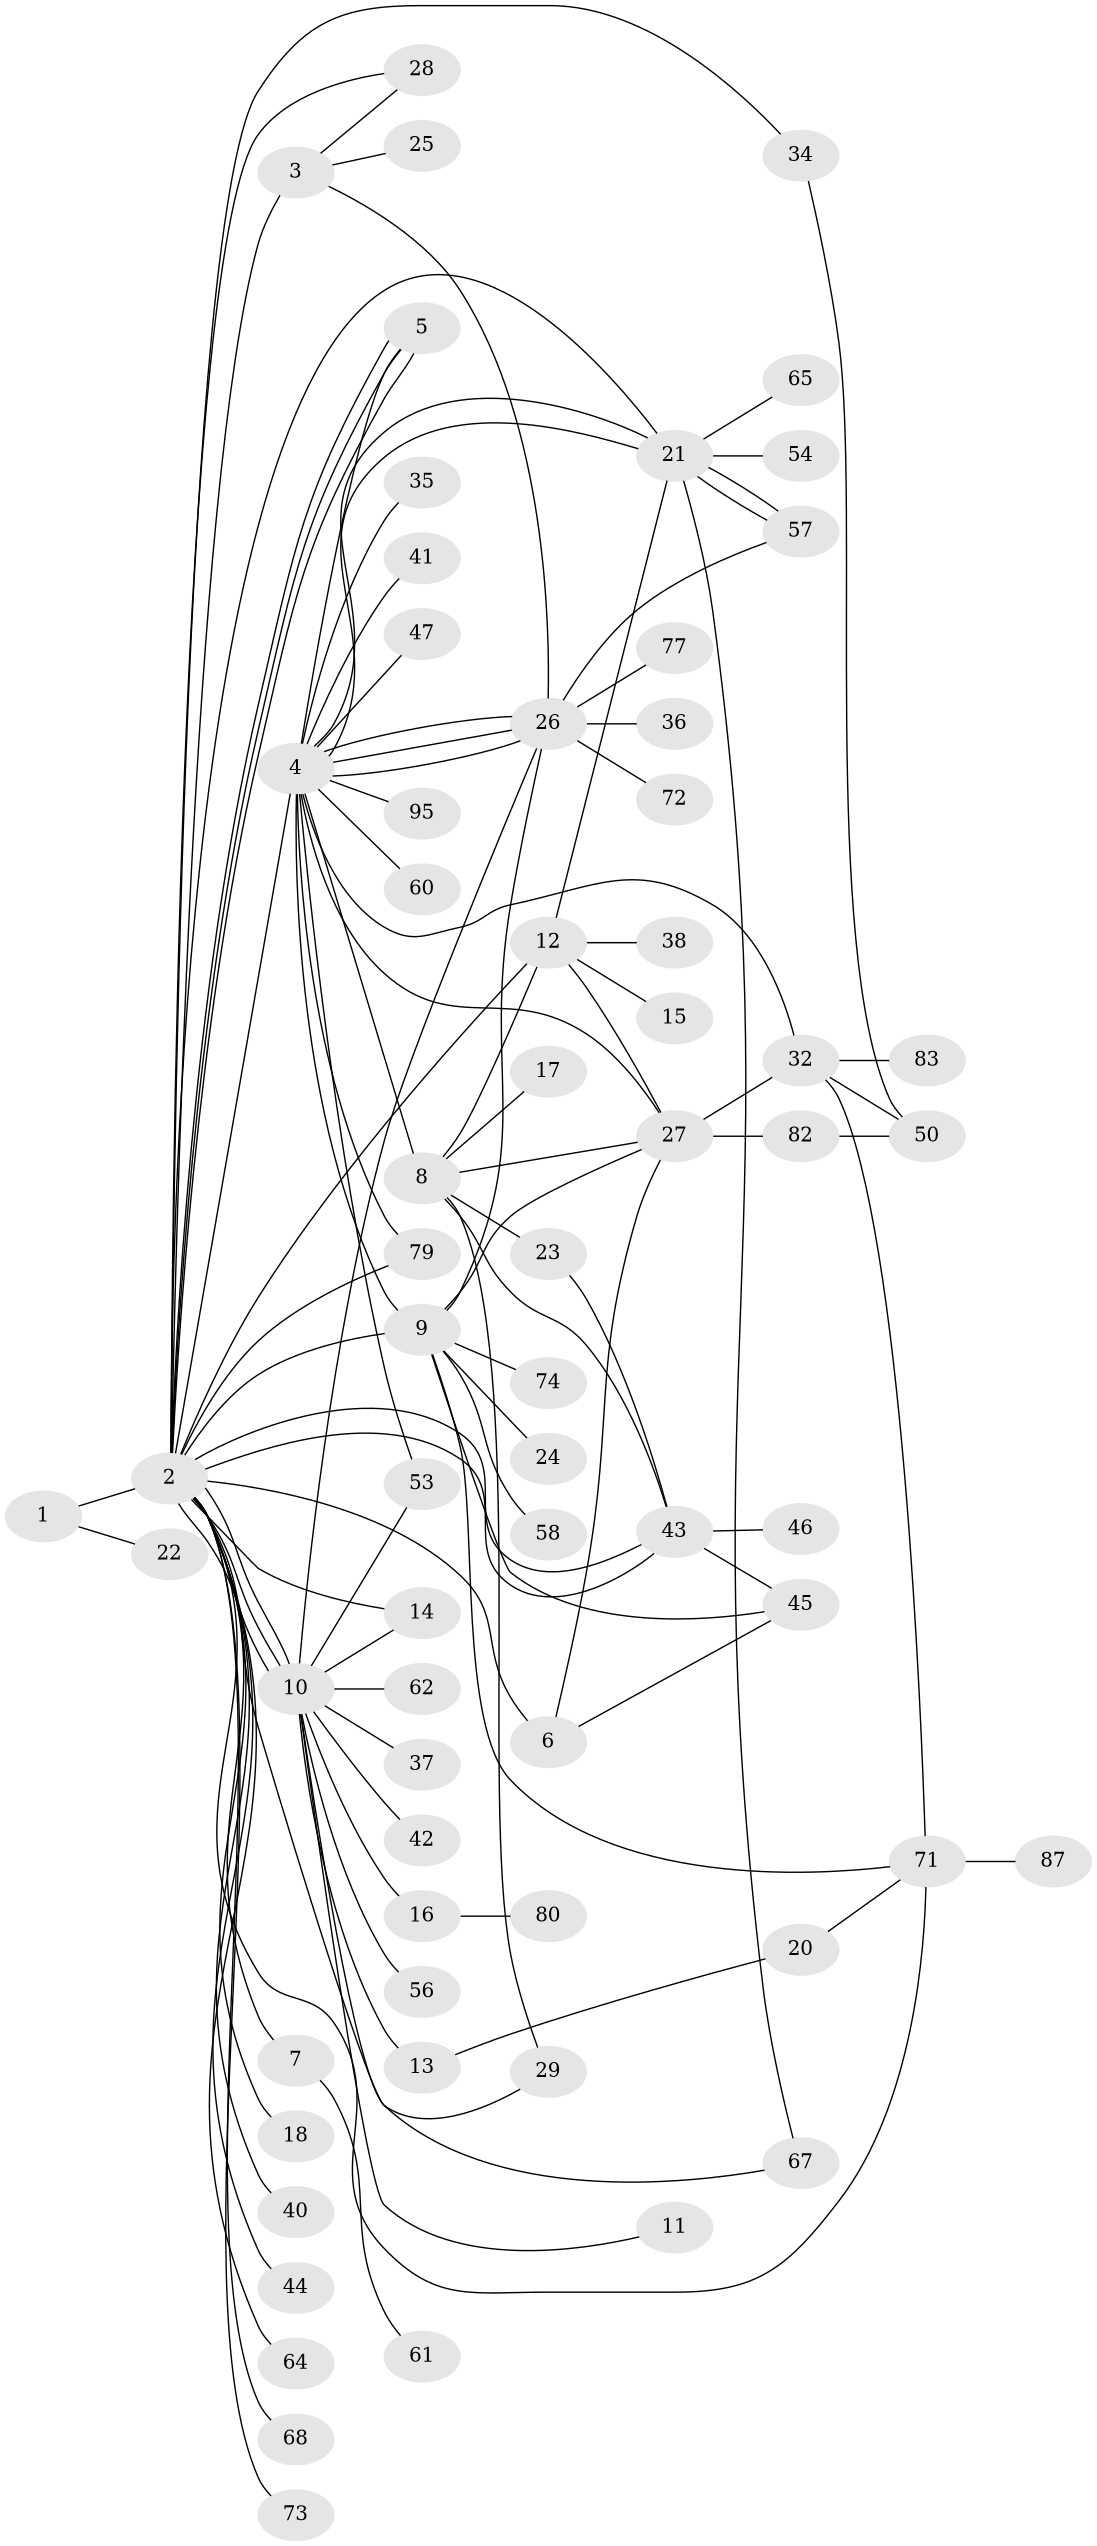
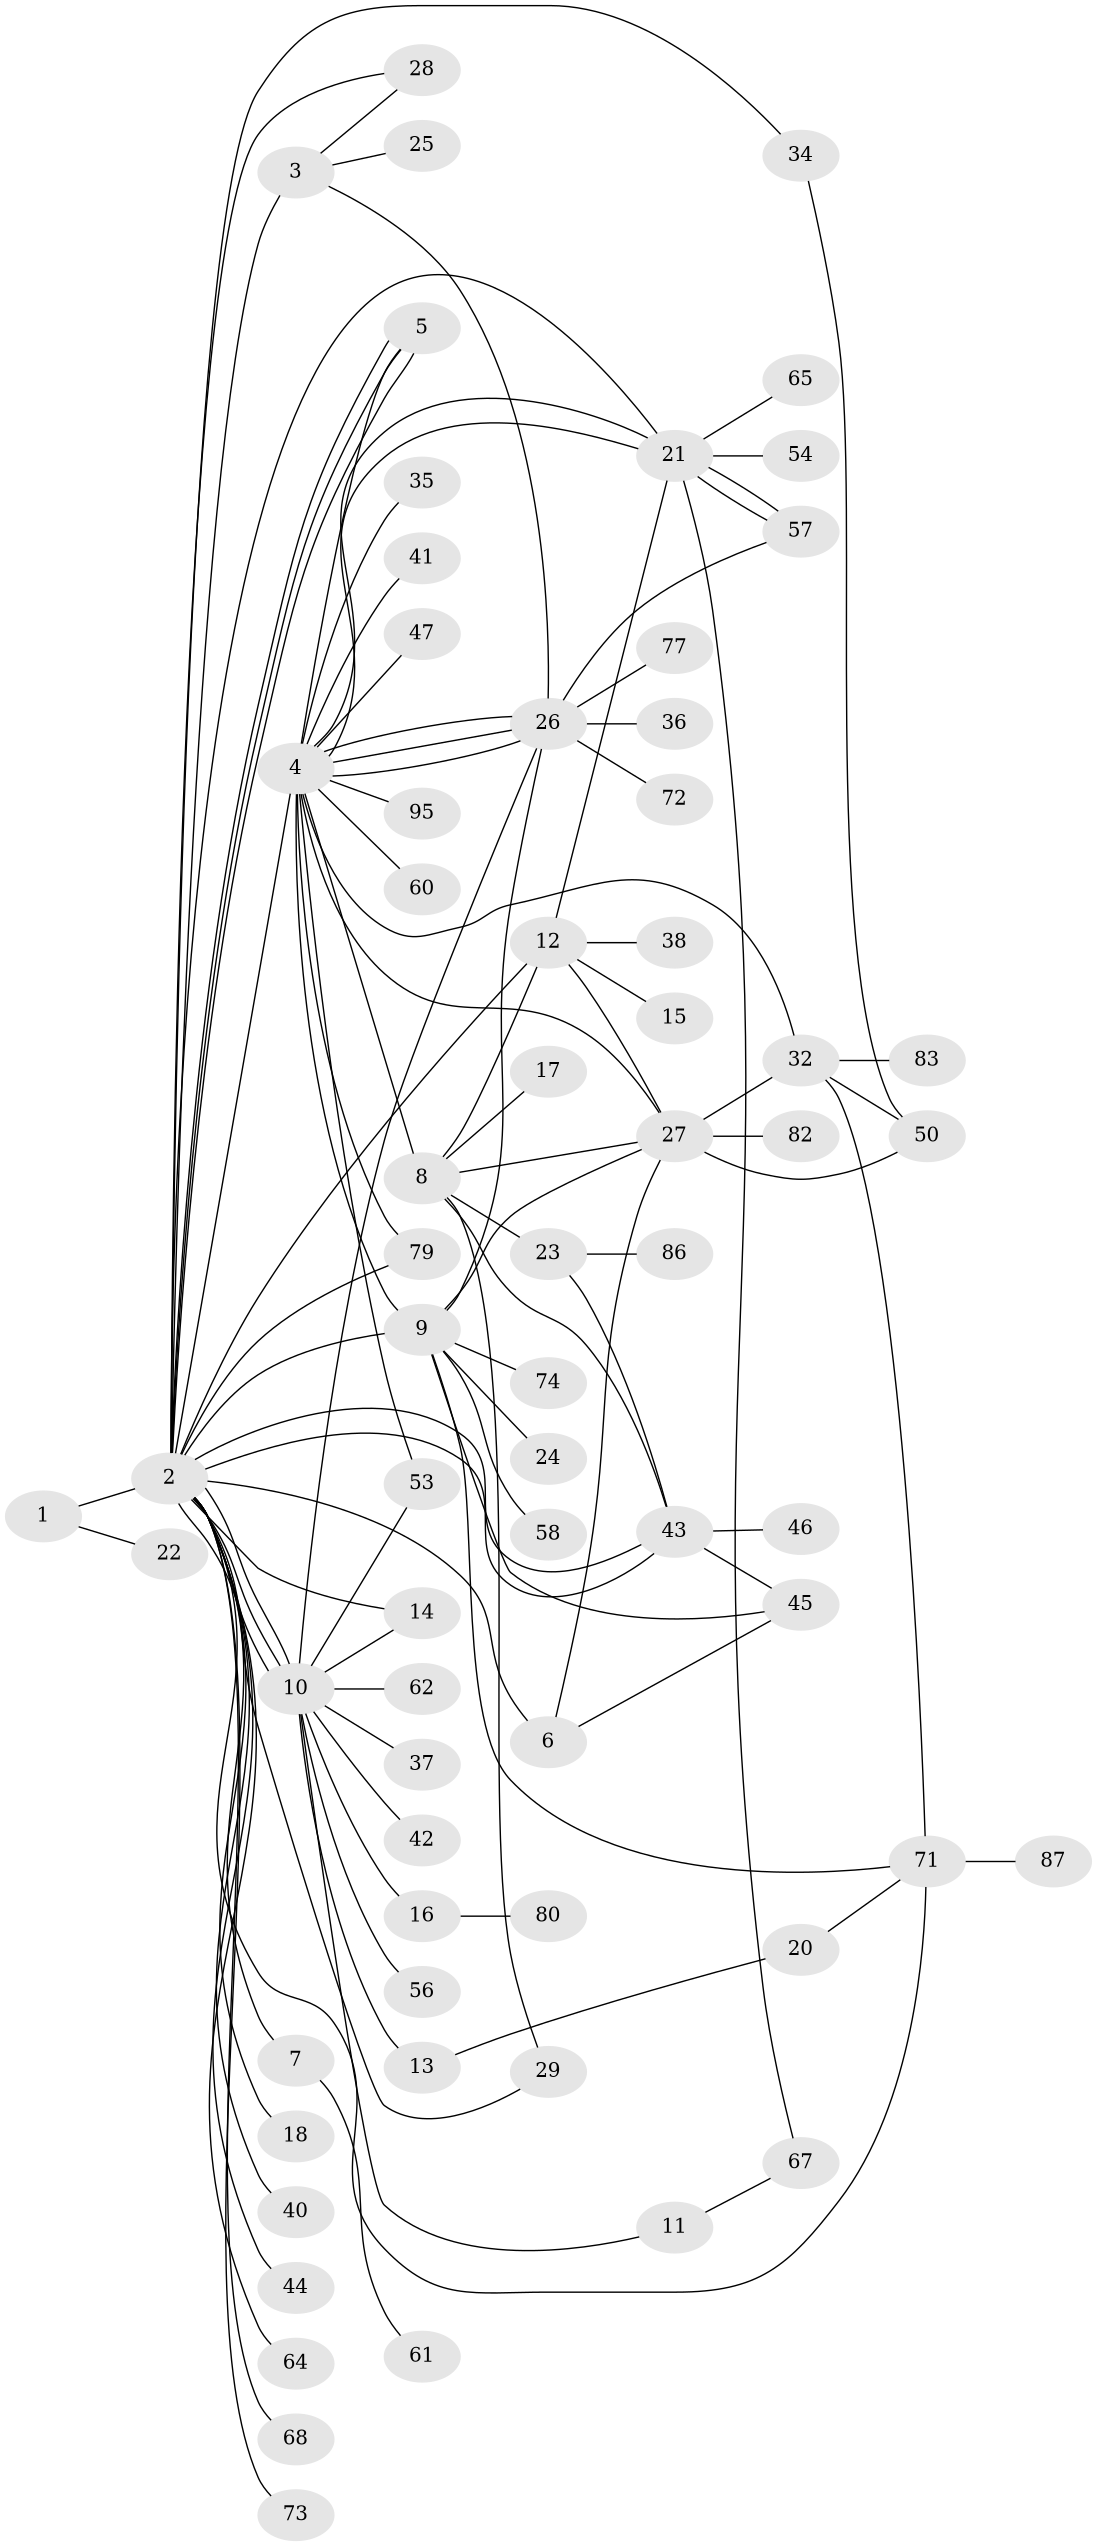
(864, 1136) -> (801, 1179)
none -> (675, 1254)
(415, 2128) -> (738, 2195)
